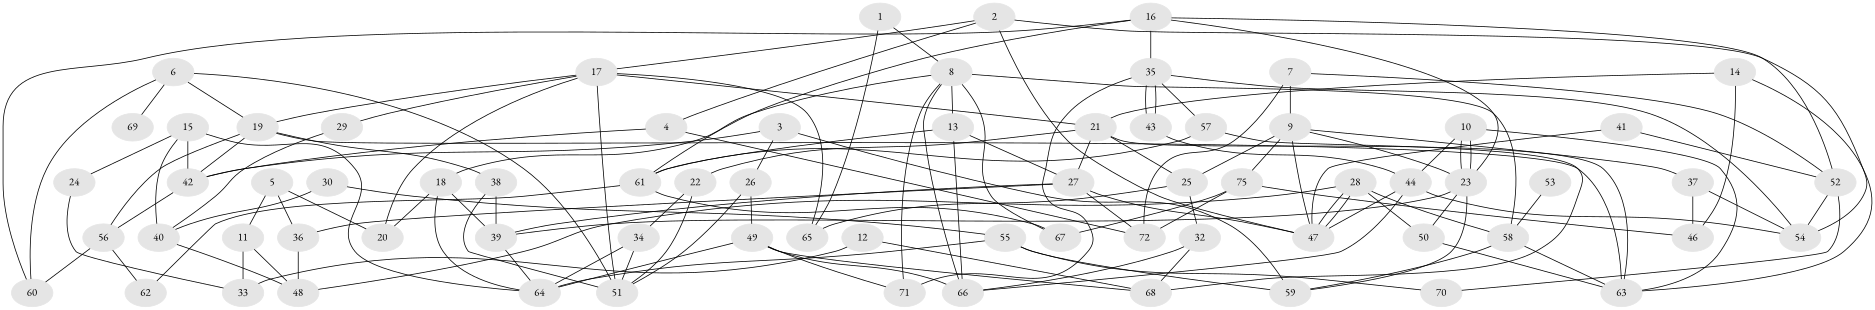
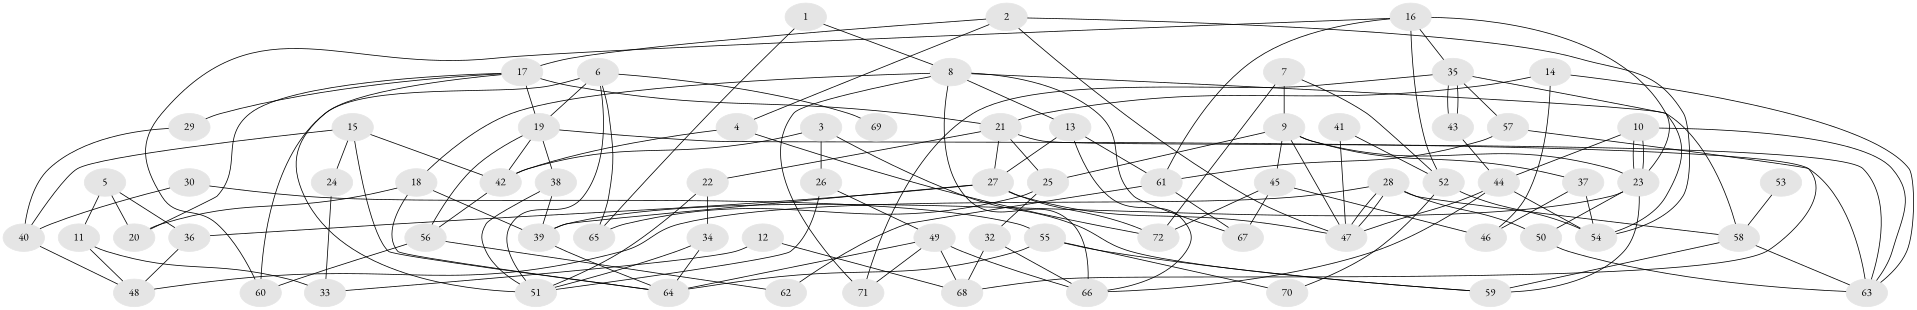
(779, 97) -> (613, 159)
(1242, 182) -> (1275, 182)
